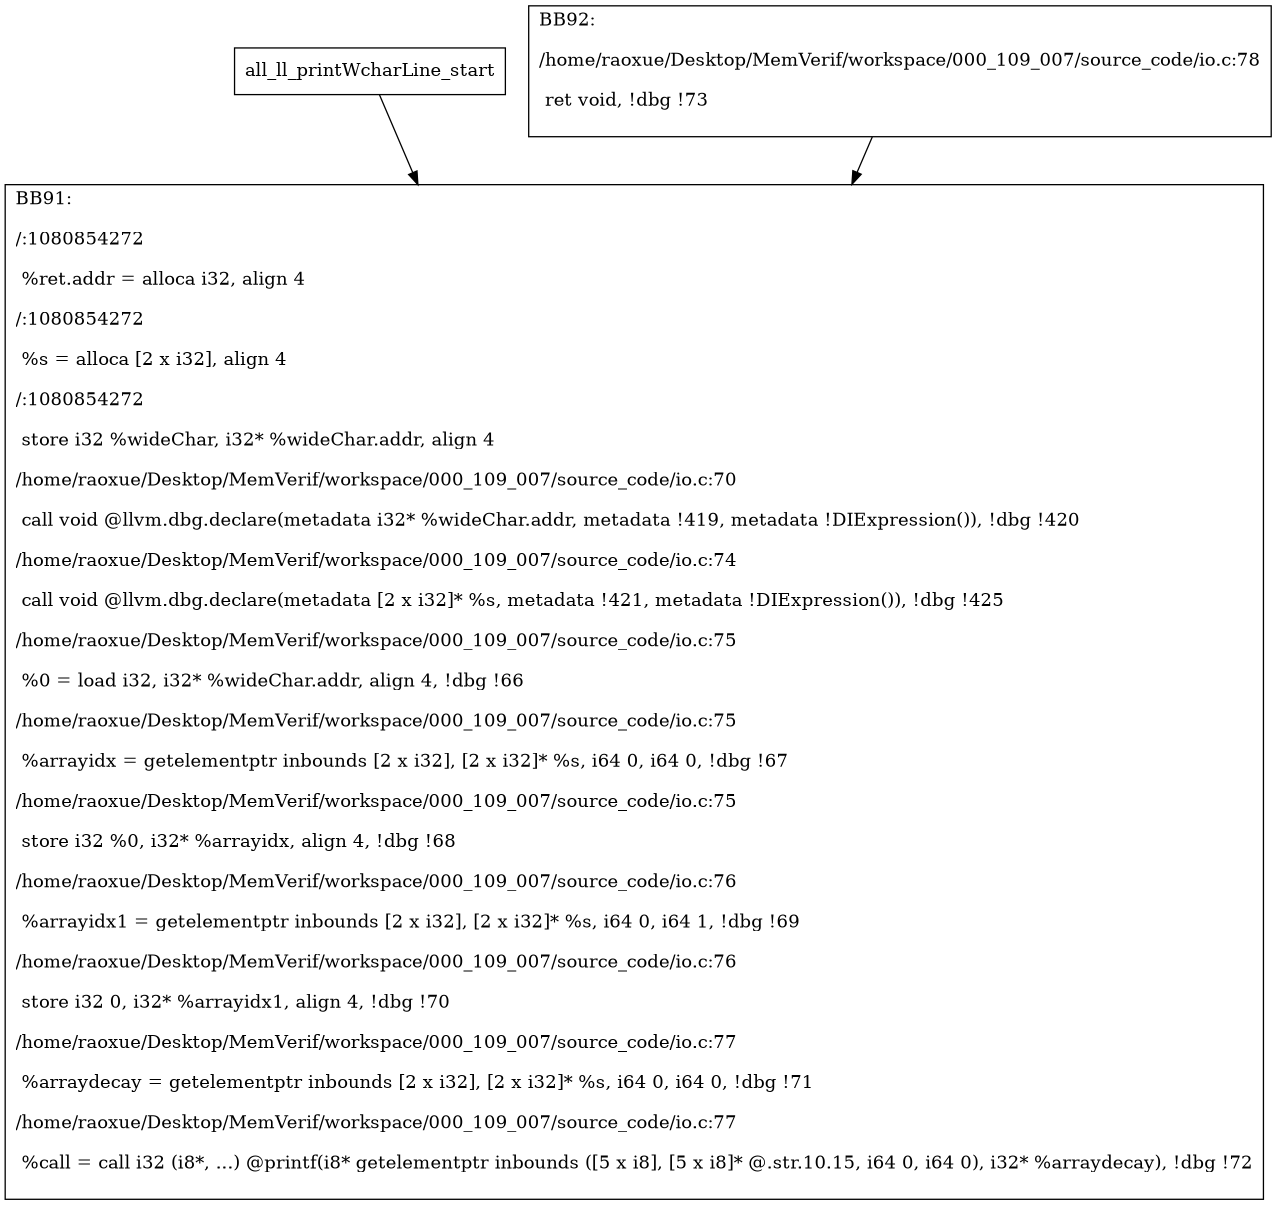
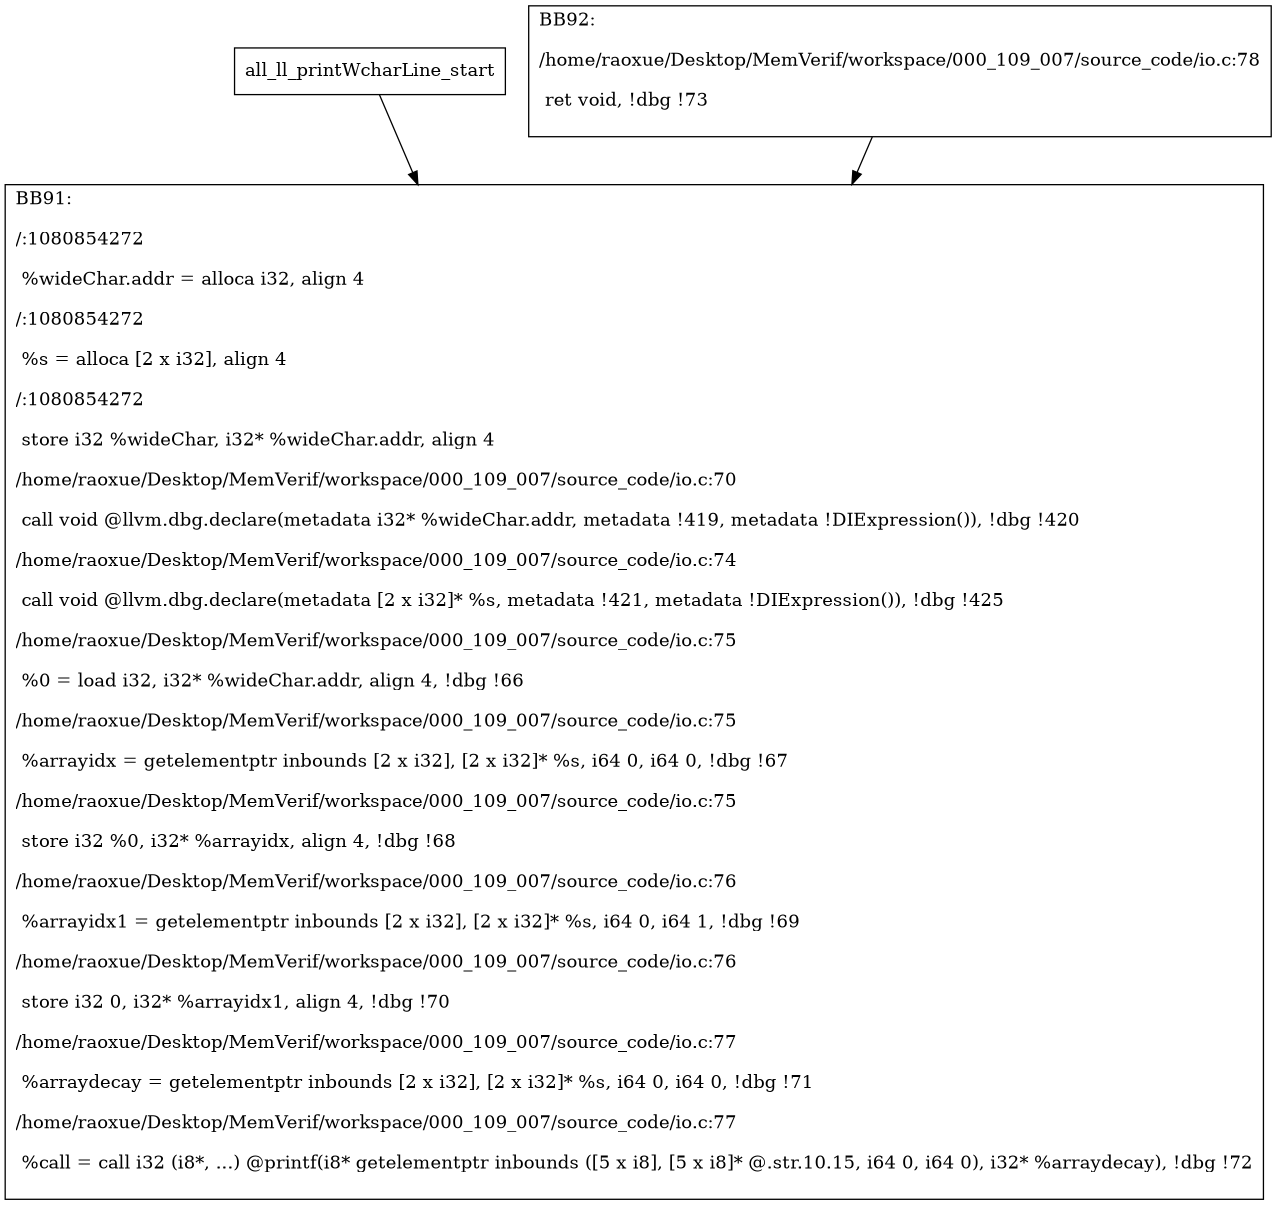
(161, 279) -> (190, 279)
